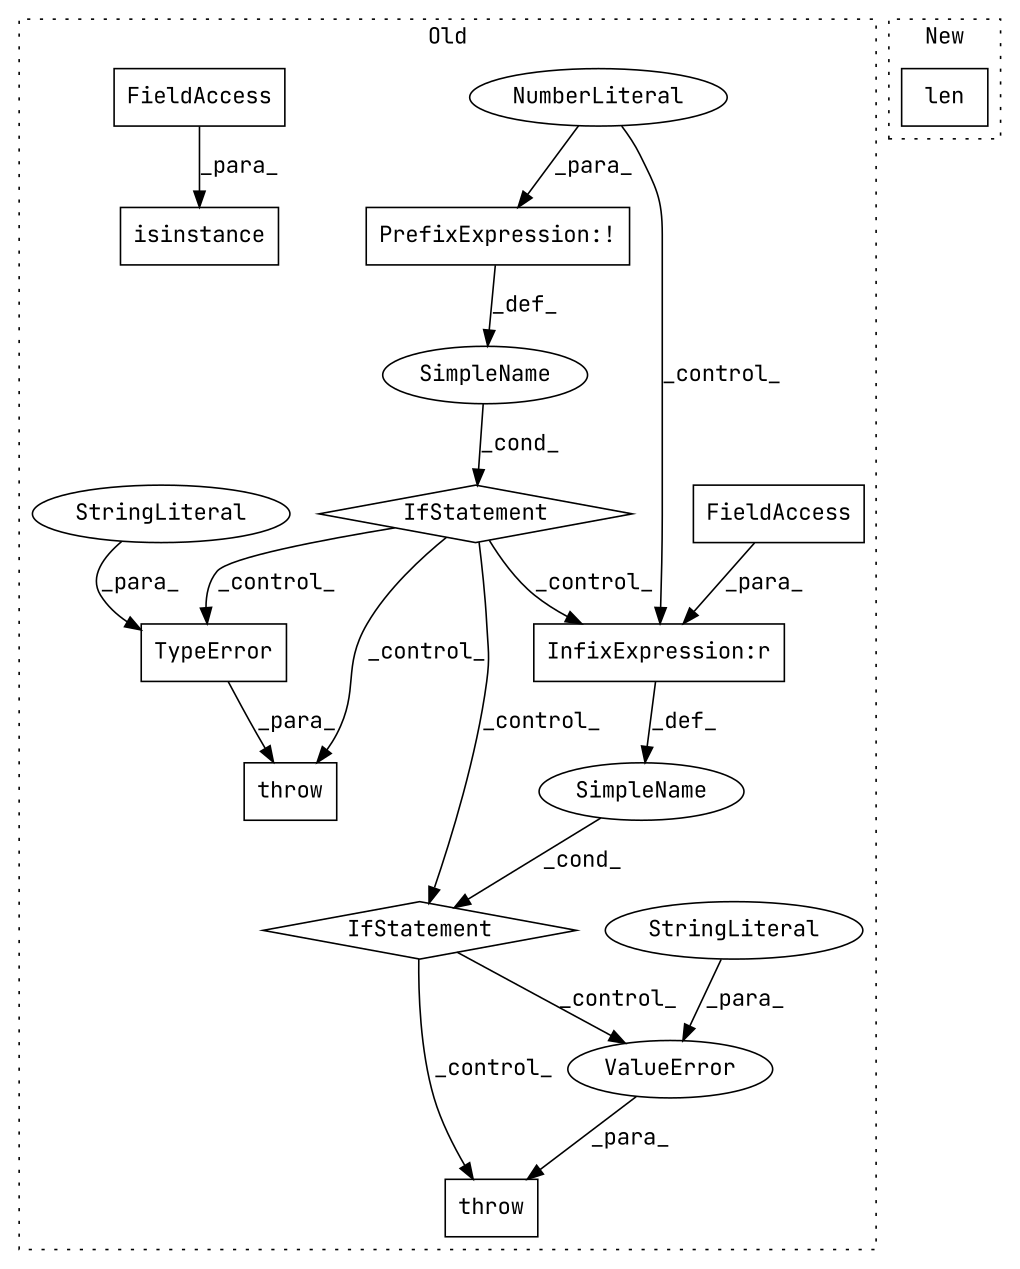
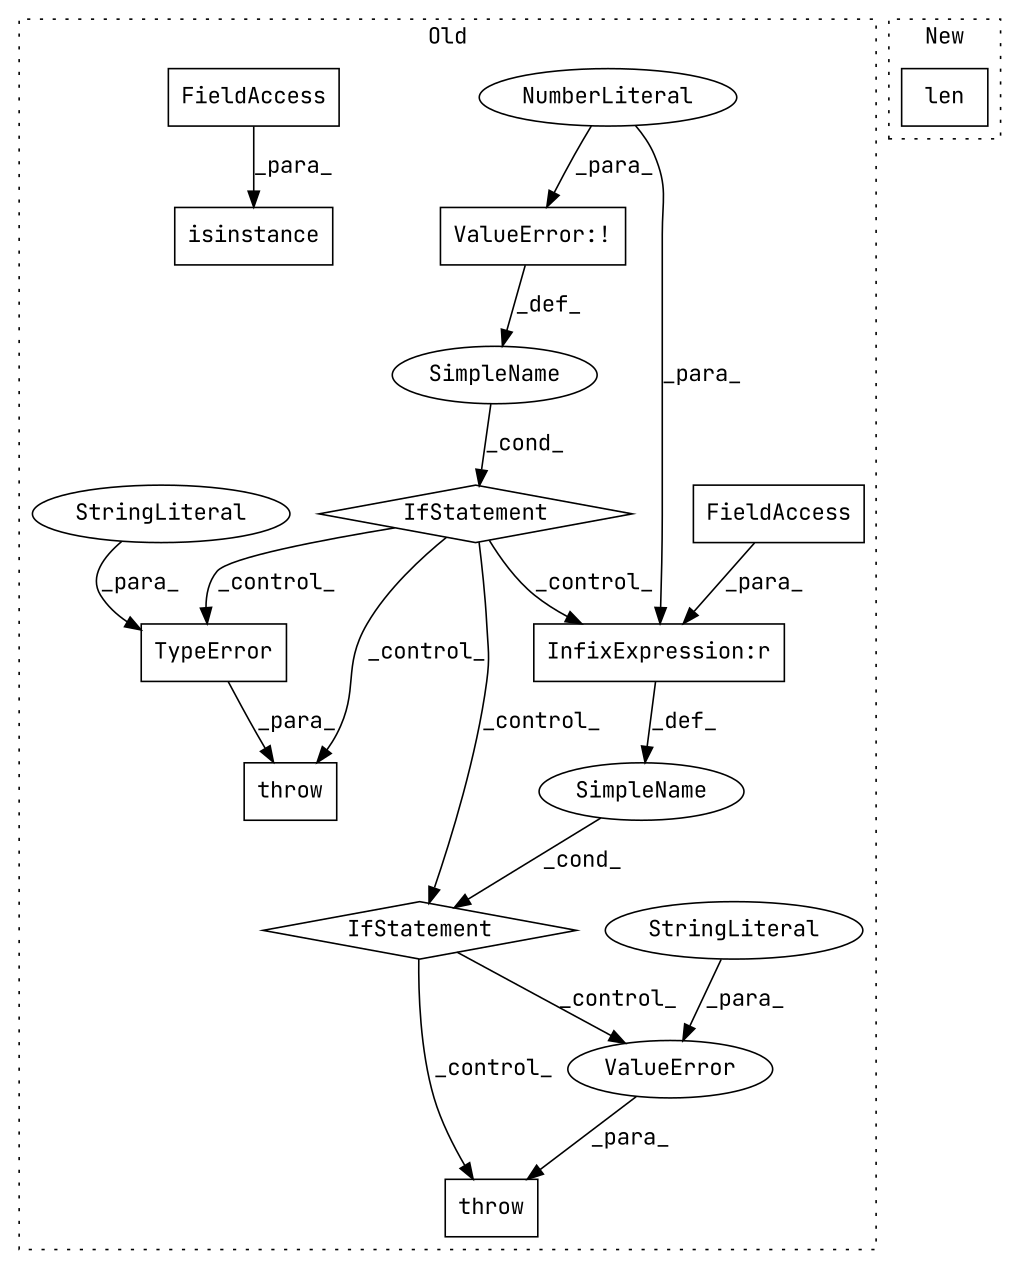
(498, 236) -> (533, 236)
(722, 375) -> (702, 375)
